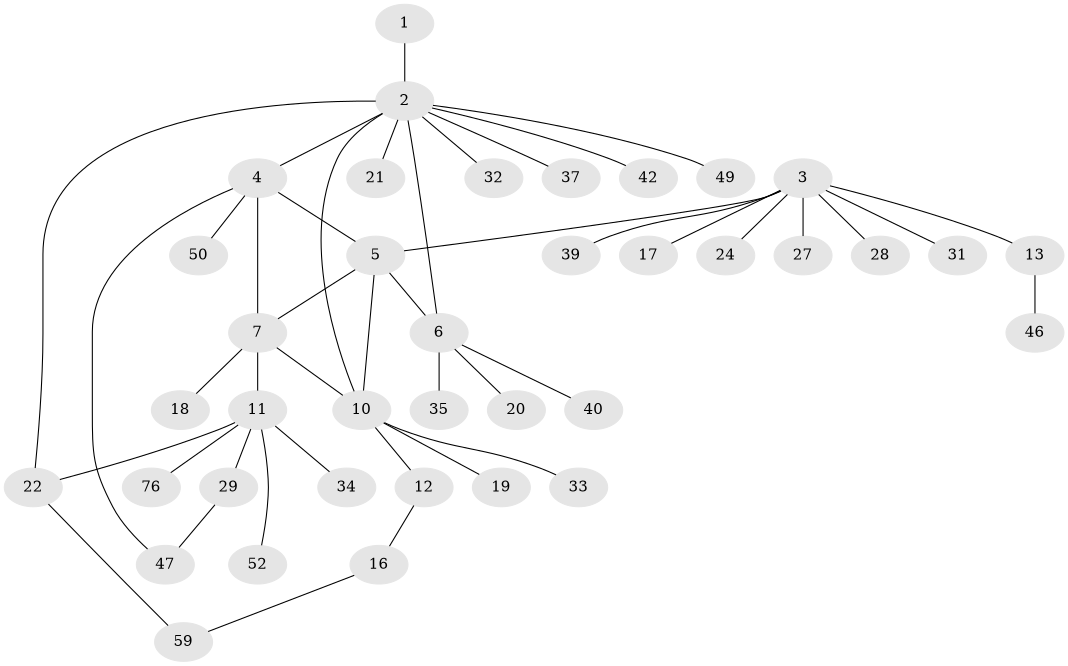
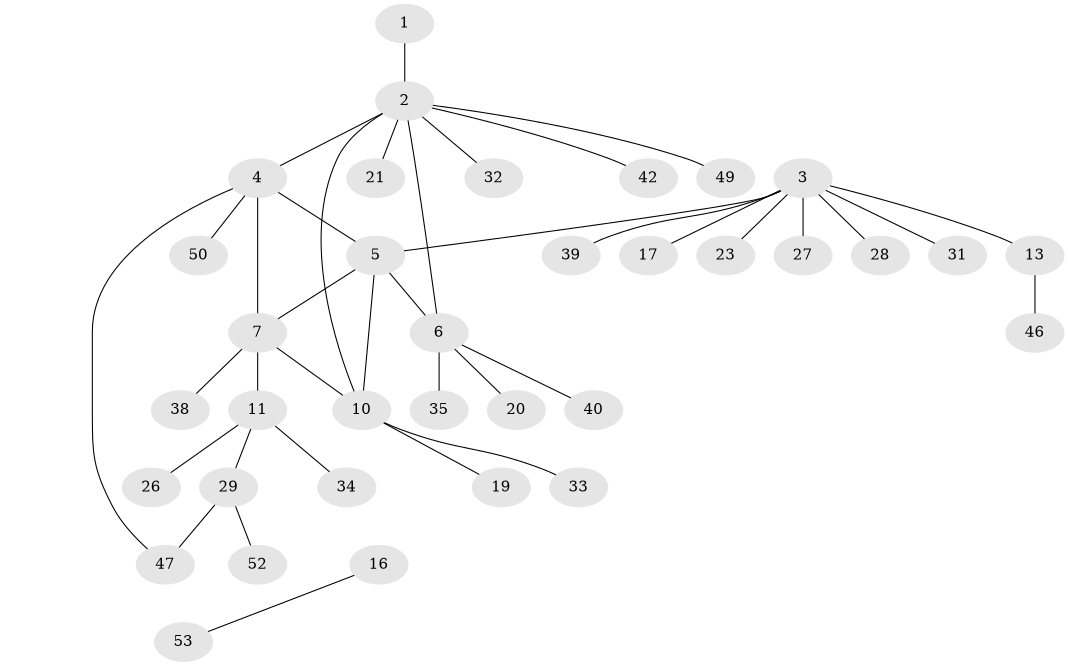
(571, 178) -> none
(726, 256) -> (726, 256)
(180, 410) -> (180, 410)
(33, 487) -> none
(151, 487) -> (151, 487)
(268, 487) -> (243, 526)
(424, 487) -> none
(184, 642) -> (184, 642)
